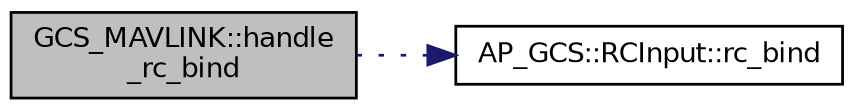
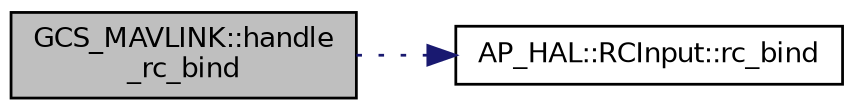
(649, 55) -> (649, 55)
